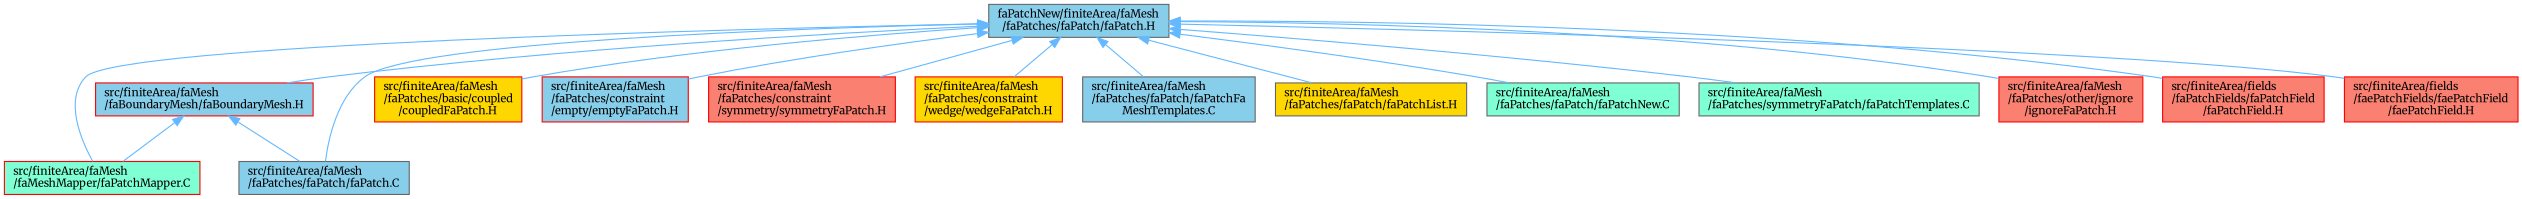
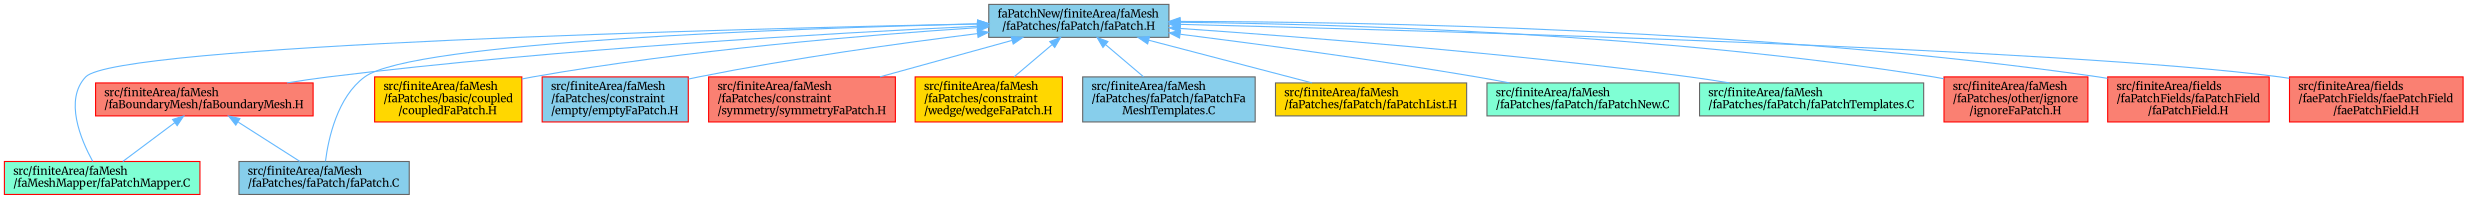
(204, 99) -> (204, 99)
(1839, 99) -> (1812, 99)
